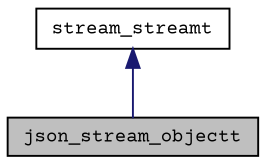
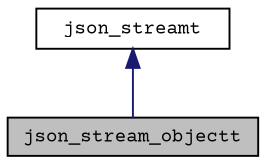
(133, 29) -> (133, 29)
